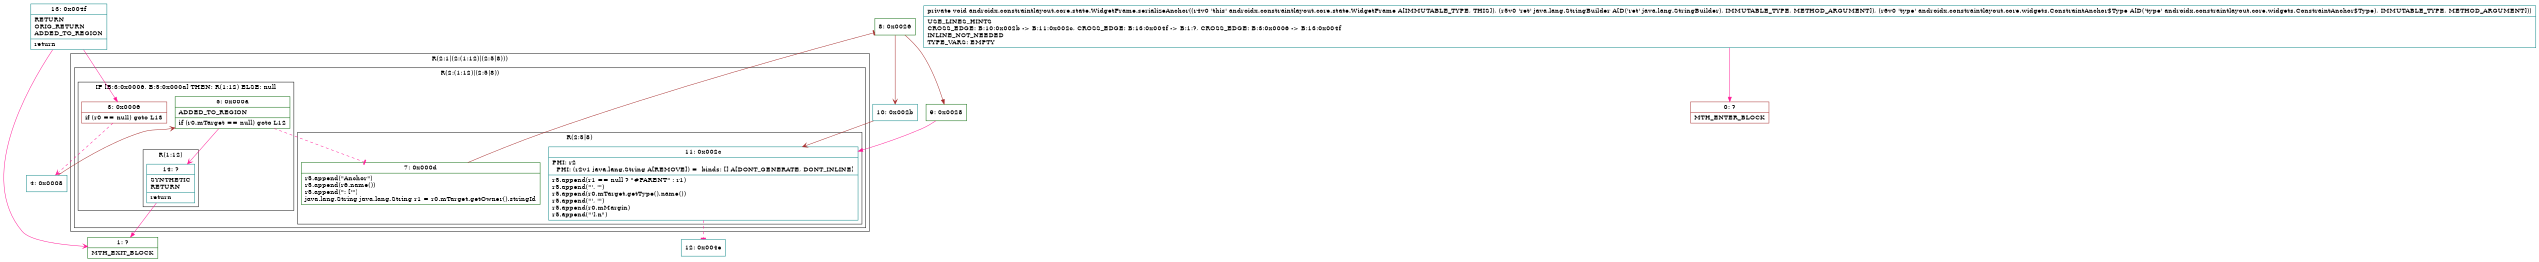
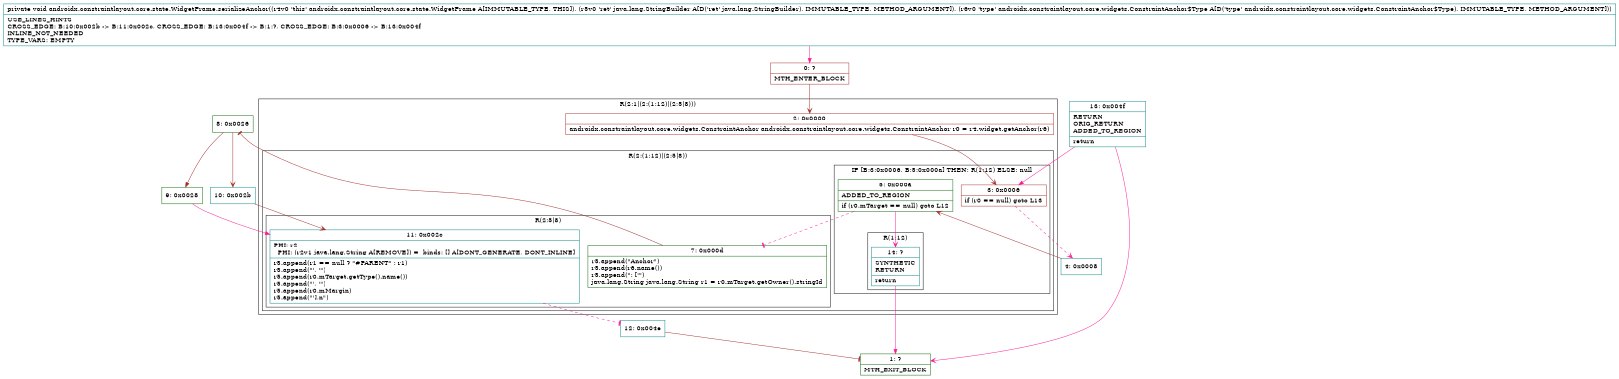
none -> (810, 124)
none -> (761, 345)
